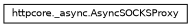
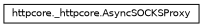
(96, 14) -> (101, 14)
